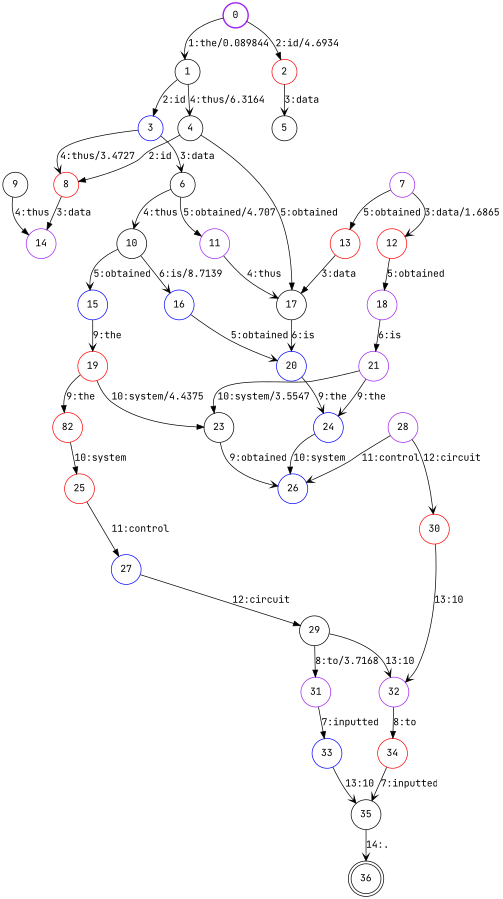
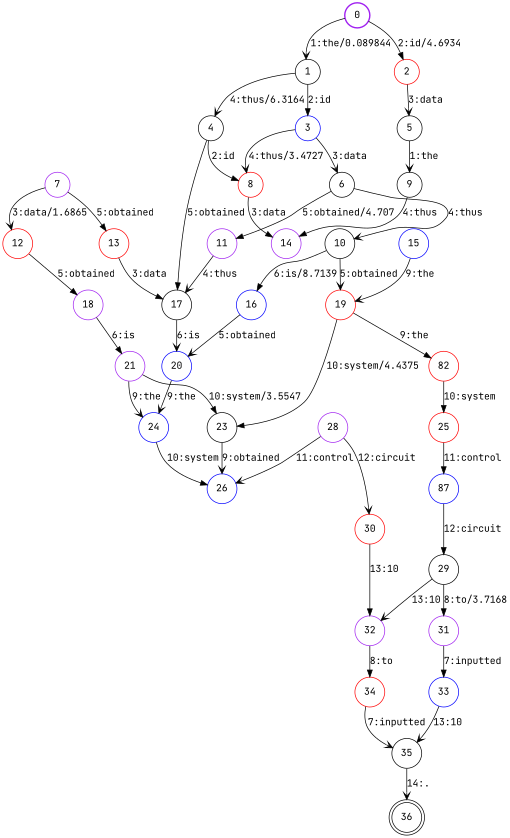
none -> (410, 153)
(99, 262) -> (340, 271)
(153, 272) -> (290, 262)
(126, 570) -> (444, 489)
(433, 613) -> (370, 577)
